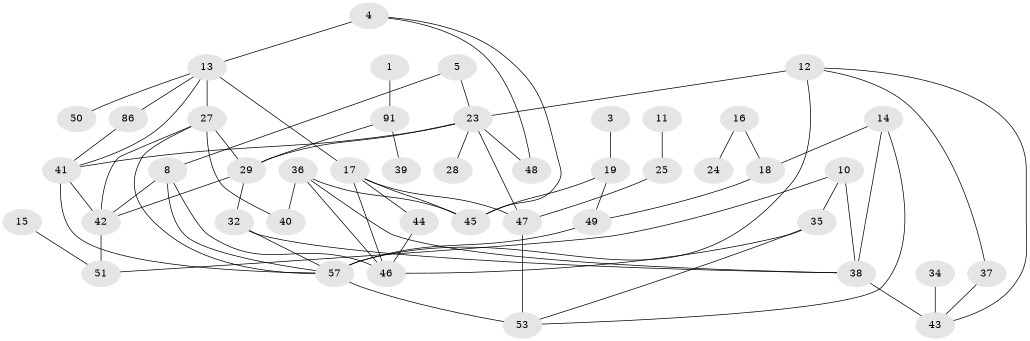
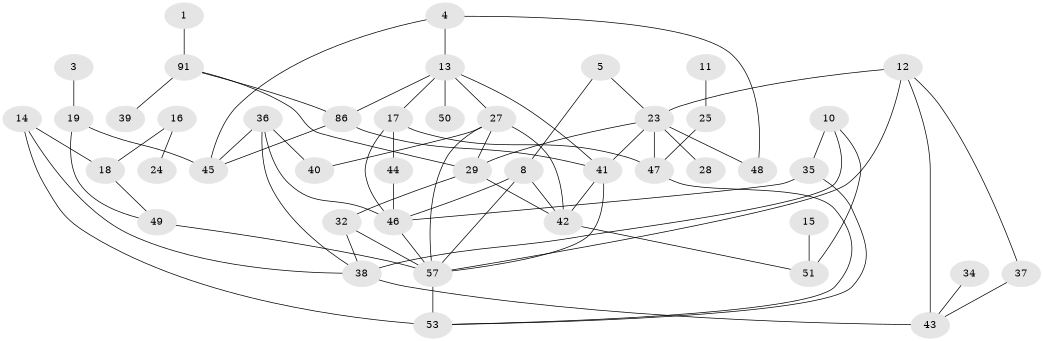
none -> (277, 94)
(410, 196) -> (275, 145)
none -> (413, 248)
